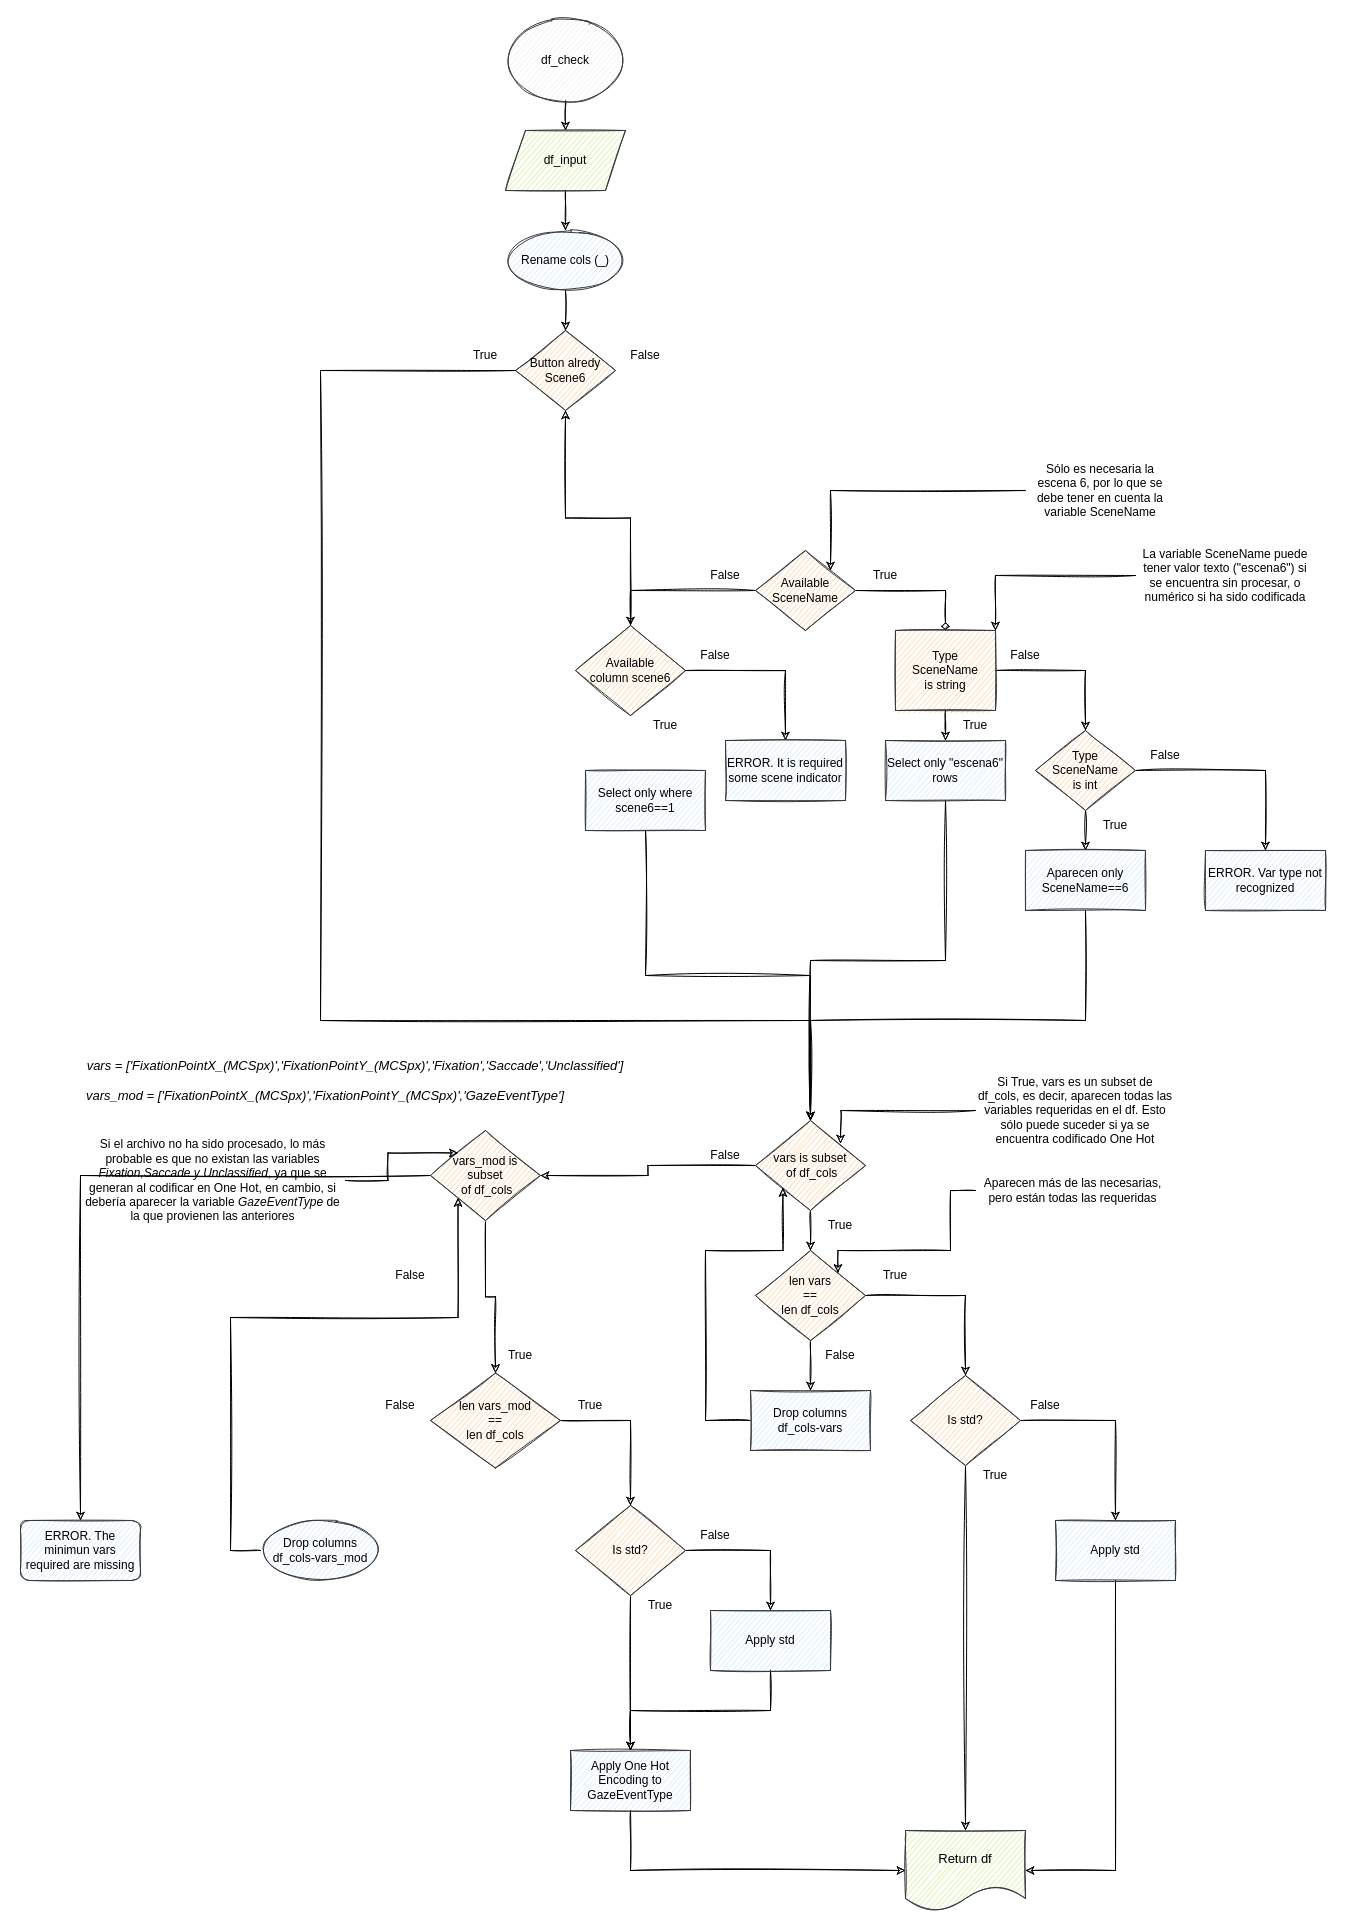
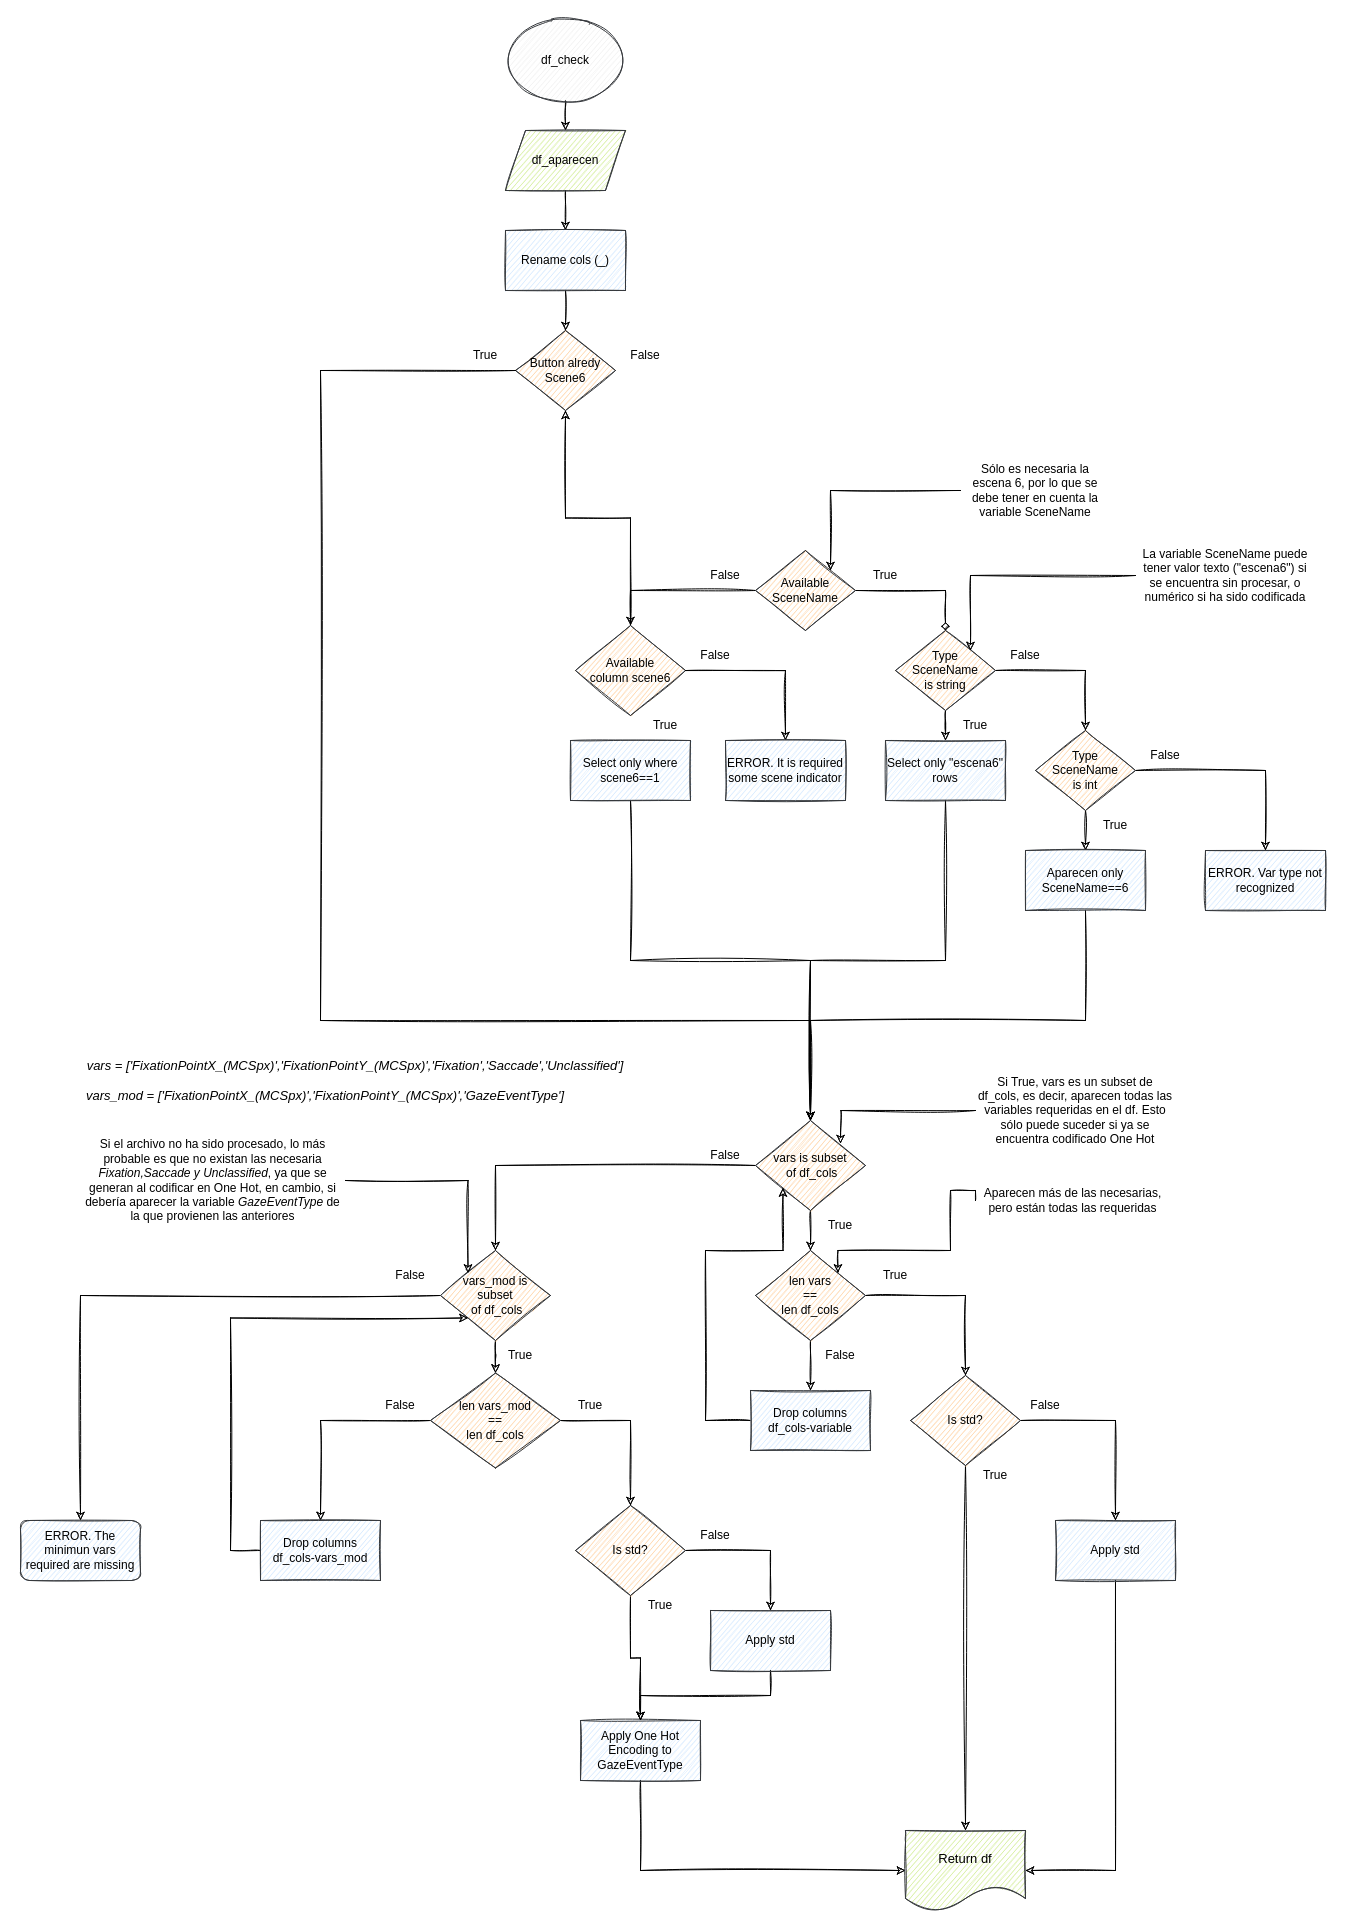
(566, 161) -> (566, 161)
(566, 261) -> (566, 261)
(1101, 491) -> (1036, 491)
(946, 671) -> (946, 671)
(646, 801) -> (631, 771)
(486, 1176) -> (496, 1296)
(213, 1181) -> (213, 1181)
(1073, 1191) -> (1073, 1201)
none -> (329, 1421)
(811, 1421) -> (811, 1421)
(321, 1551) -> (321, 1551)
(631, 1781) -> (641, 1751)
